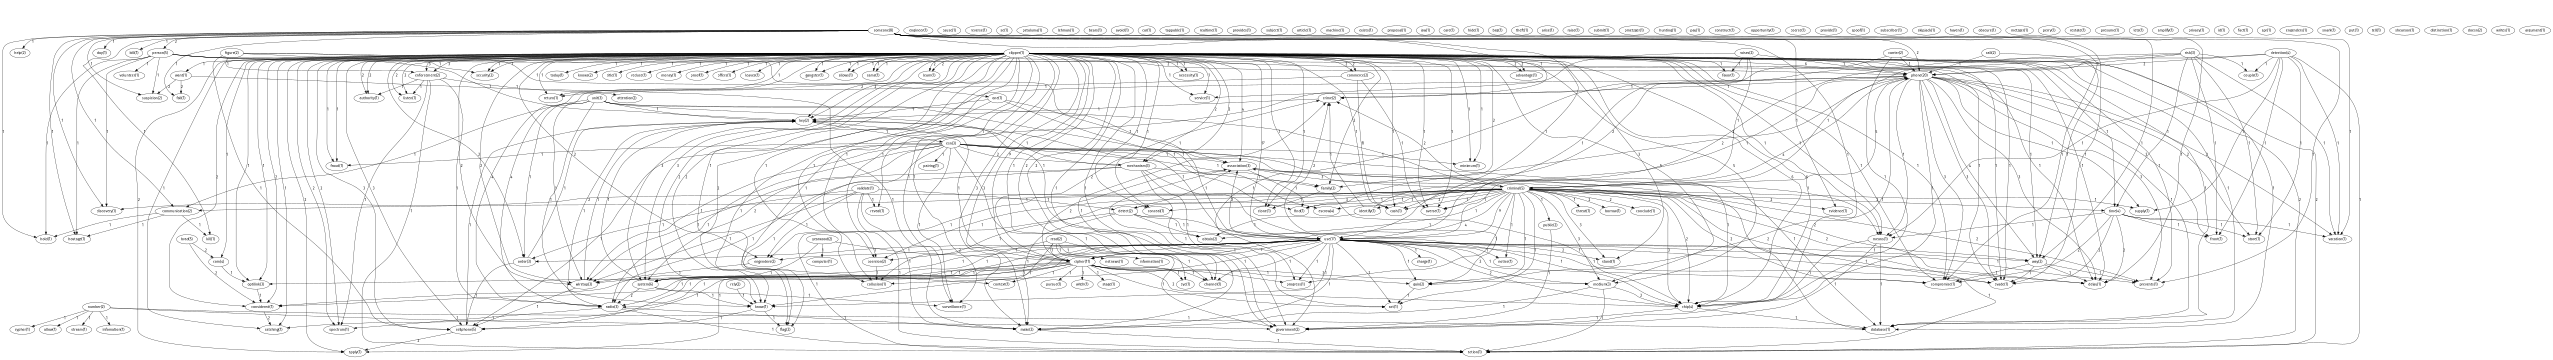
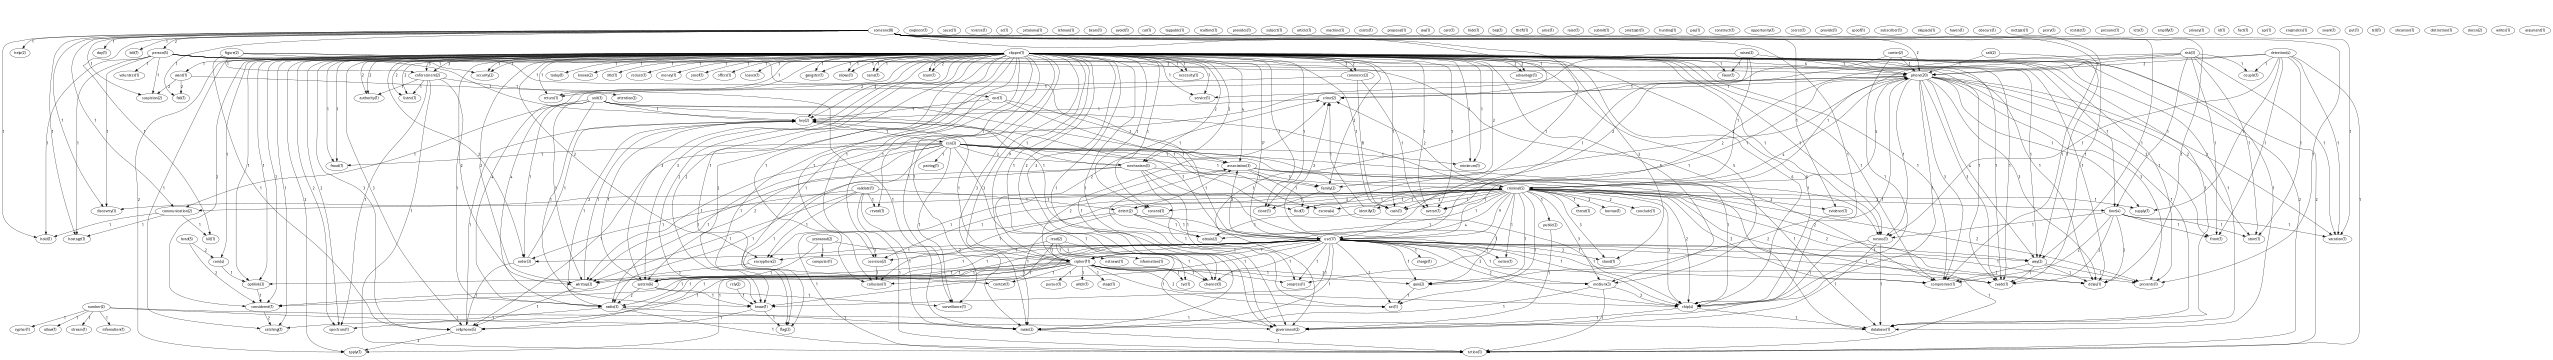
none -> (1074, 65)
(1384, 184) -> (1374, 185)
(765, 262) -> (765, 262)
